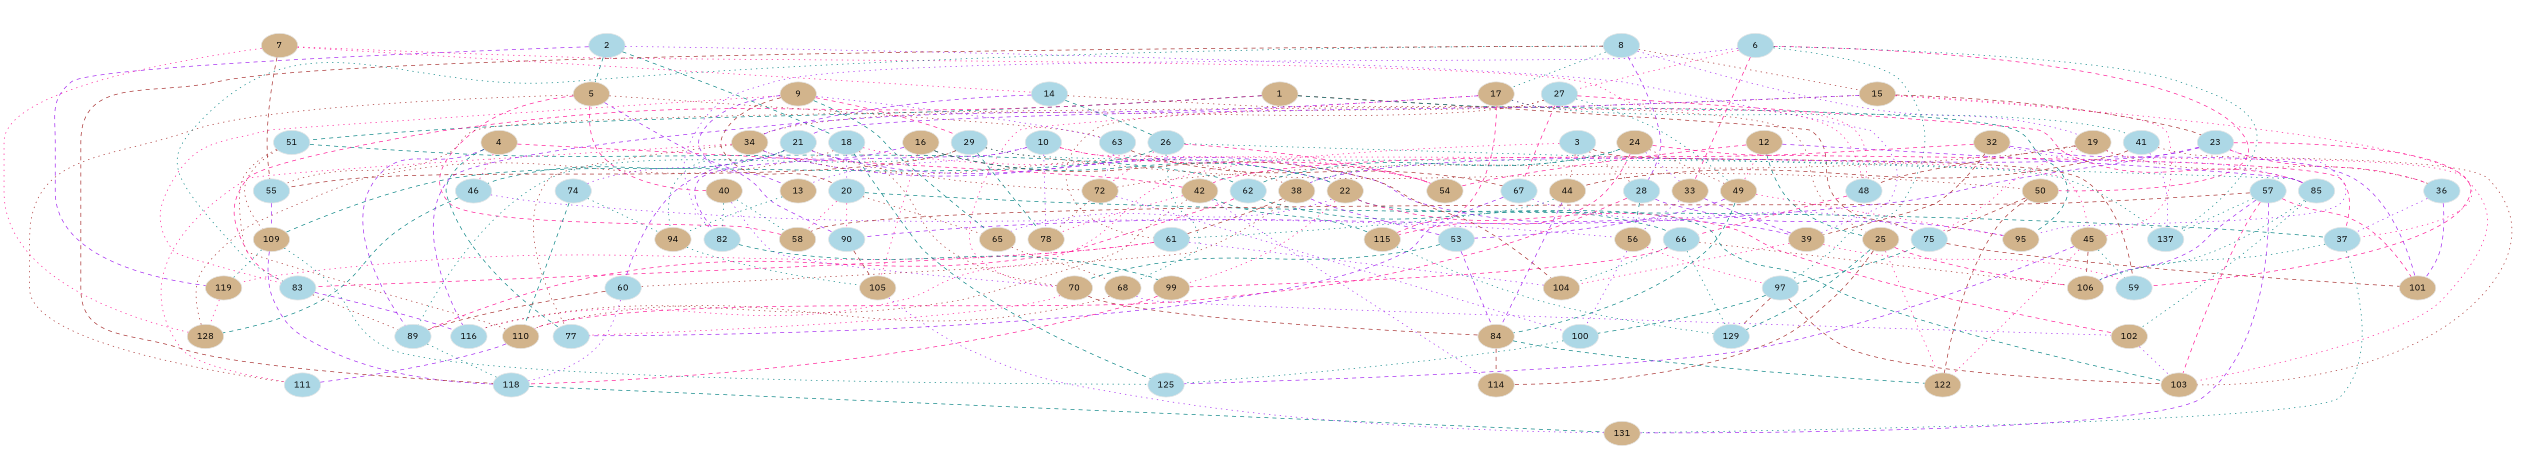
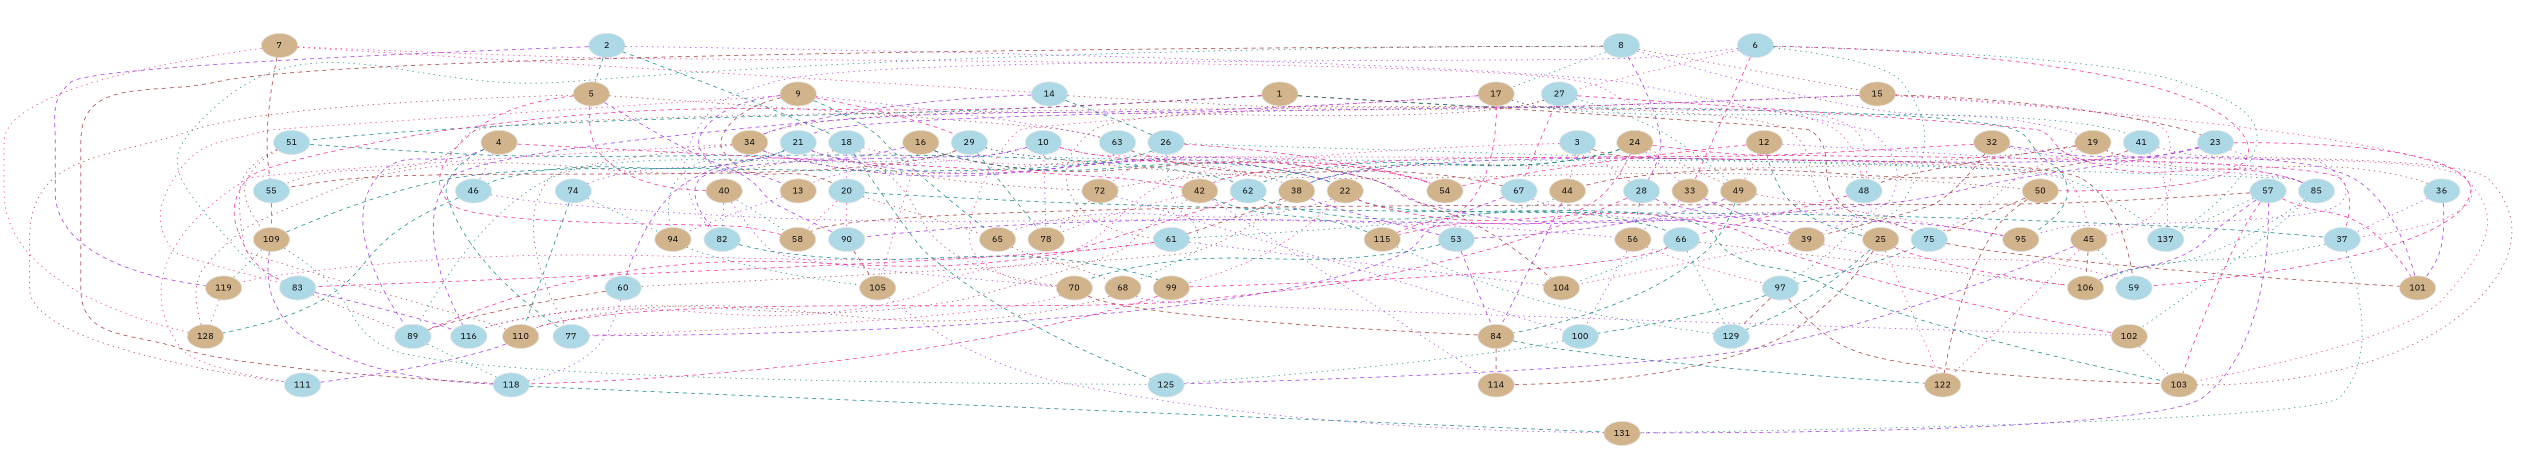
(1465, 164) -> (1465, 164)
(2134, 166) -> (2134, 166)
(2329, 167) -> none
(485, 169) -> (485, 169)
(744, 210) -> (744, 210)
